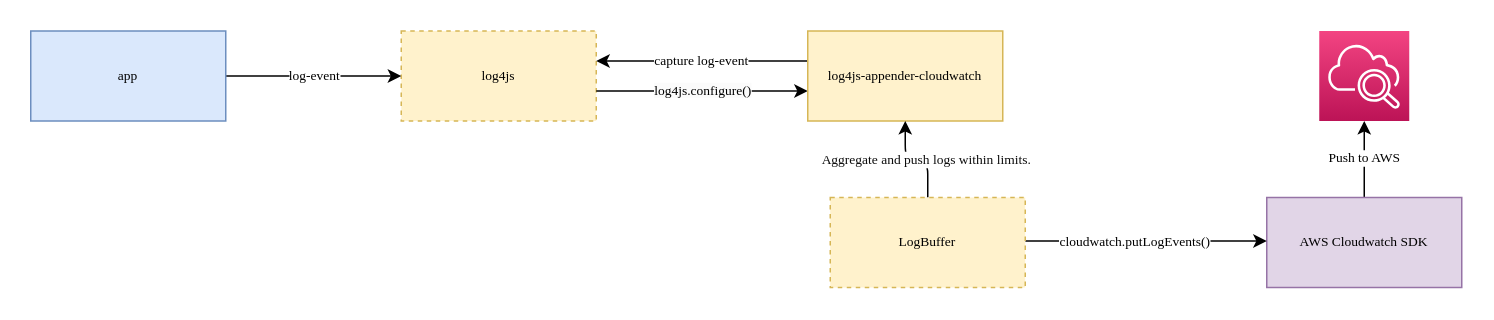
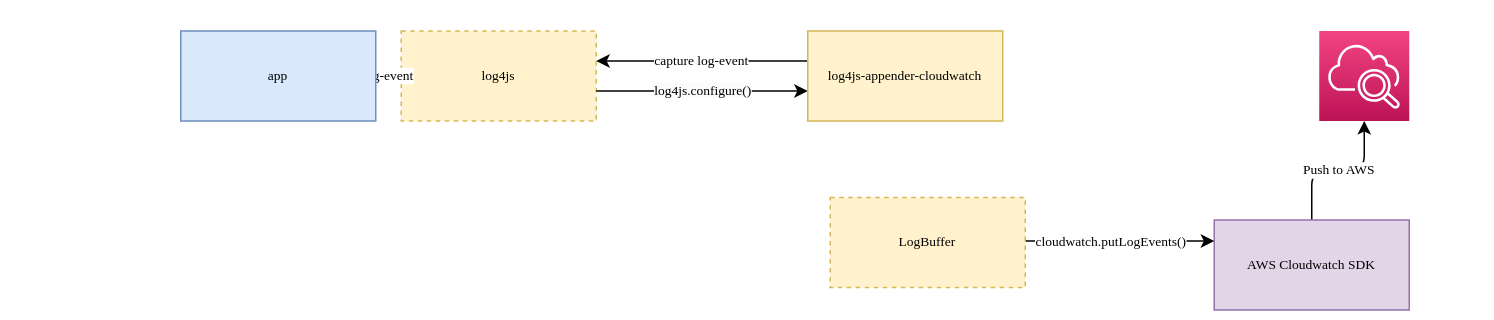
(128, 76) -> (278, 76)
(921, 160) -> none
(1364, 242) -> (1312, 265)
